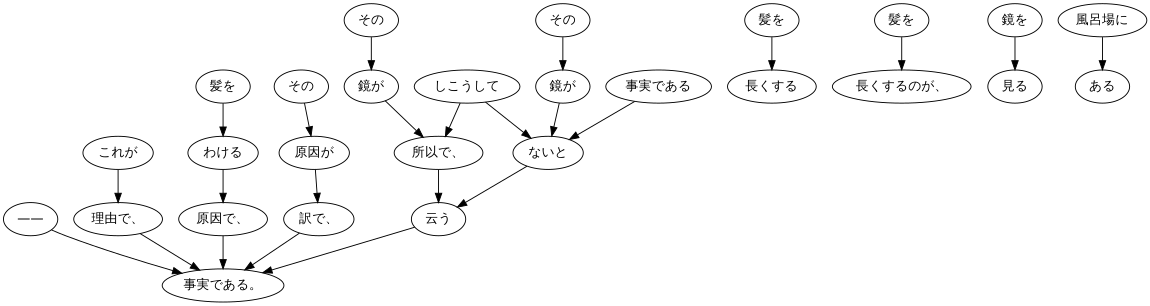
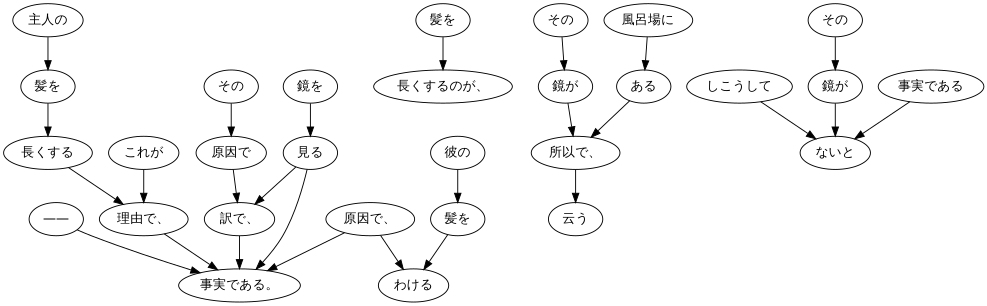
none -> (48, 20)
(455, 115) -> (614, 116)
(314, 153) -> (231, 153)
none -> (458, 153)
(223, 181) -> (389, 249)
none -> (92, 183)
none -> (279, 183)
(496, 184) -> none
(343, 249) -> (291, 219)
